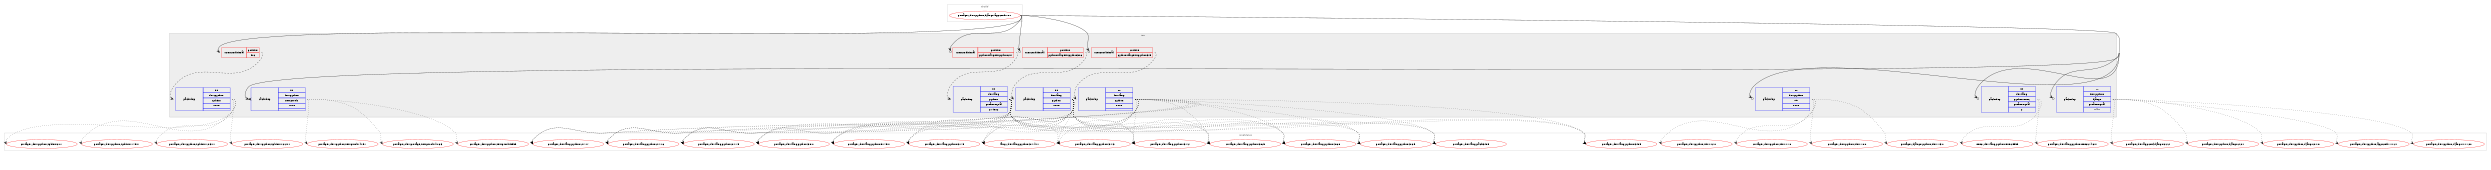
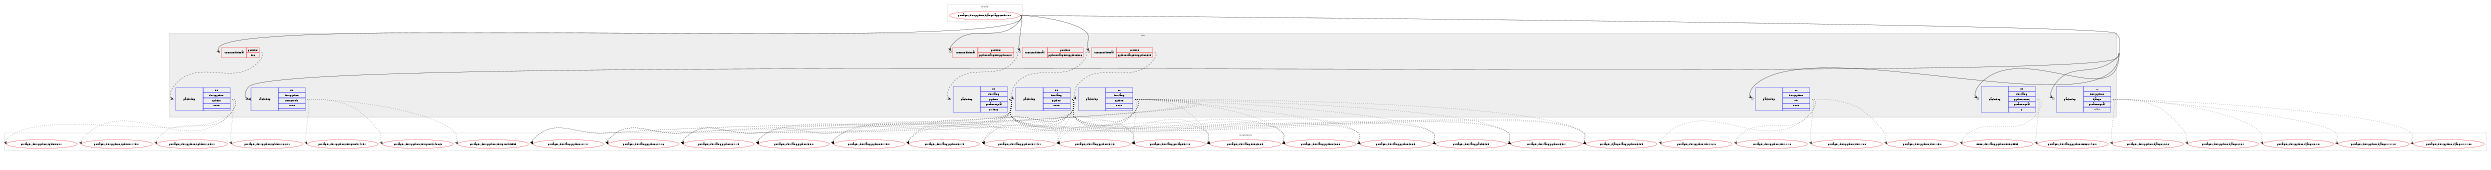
(418, 144) -> (418, 144)
(1020, 144) -> (1020, 144)
(1170, 144) -> (1170, 144)
(1245, 144) -> (1245, 144)
none -> (1546, 144)
(1622, 144) -> (1622, 144)
(1922, 144) -> (1922, 144)
(2148, 144) -> (2148, 144)
(2374, 144) -> (2374, 144)
